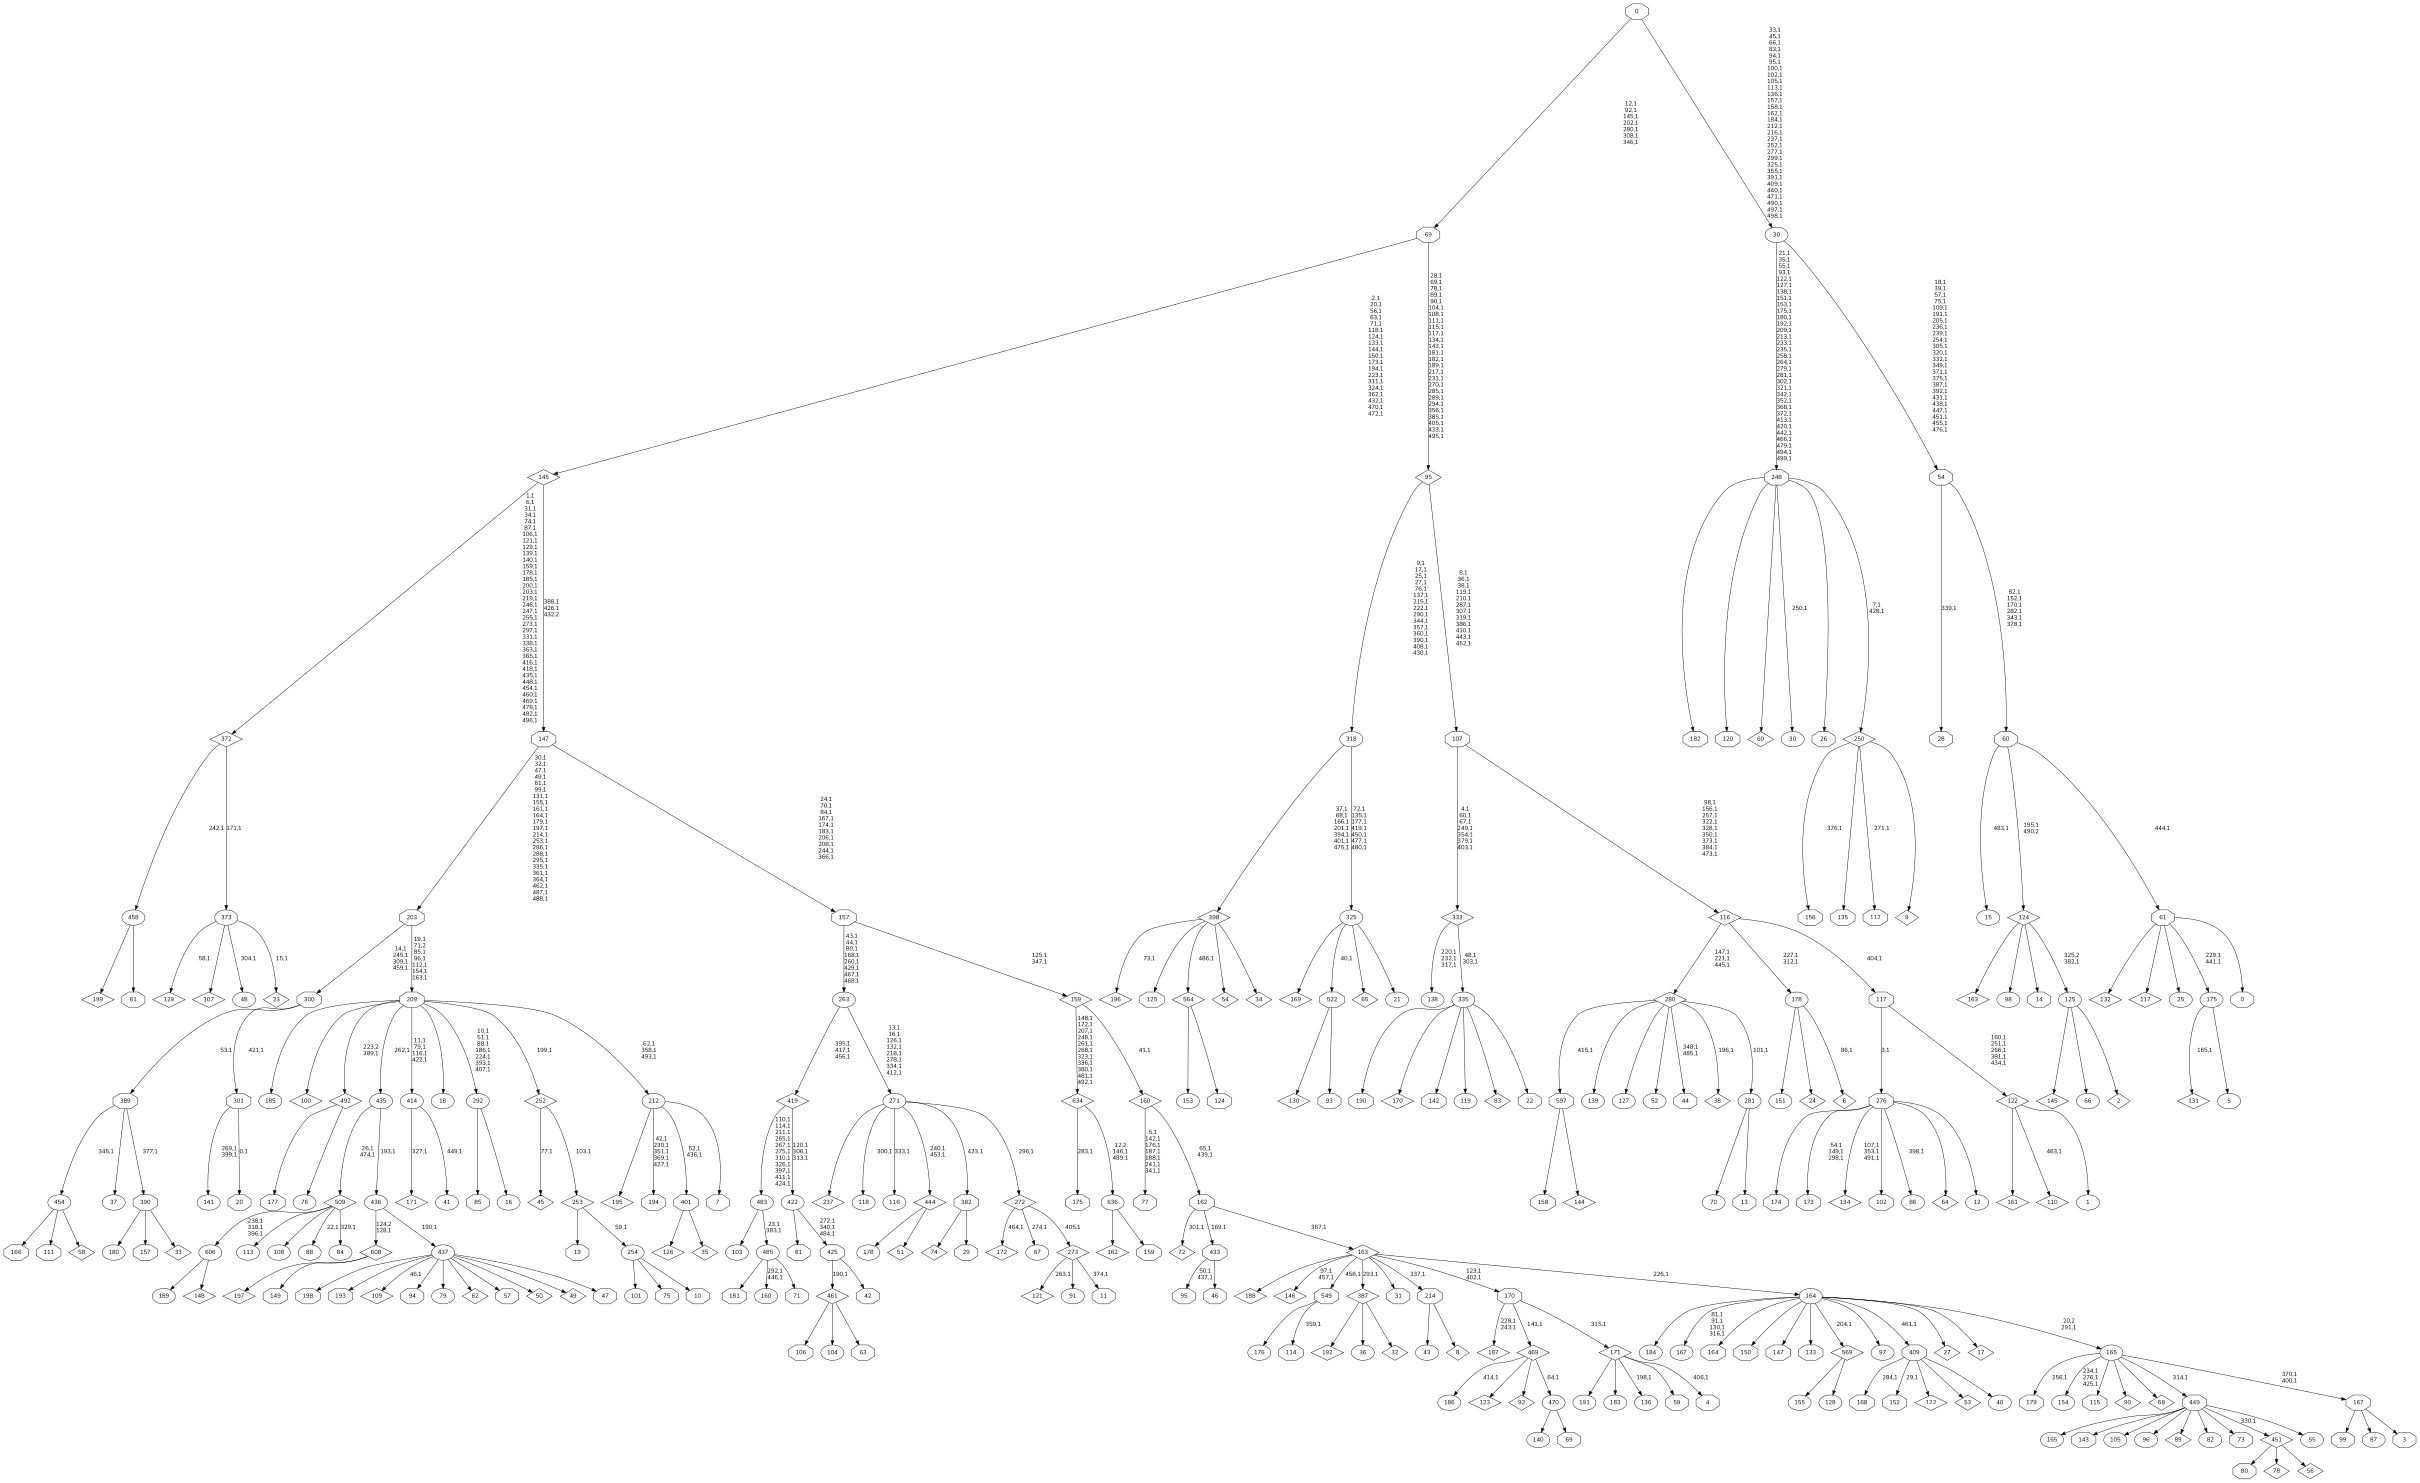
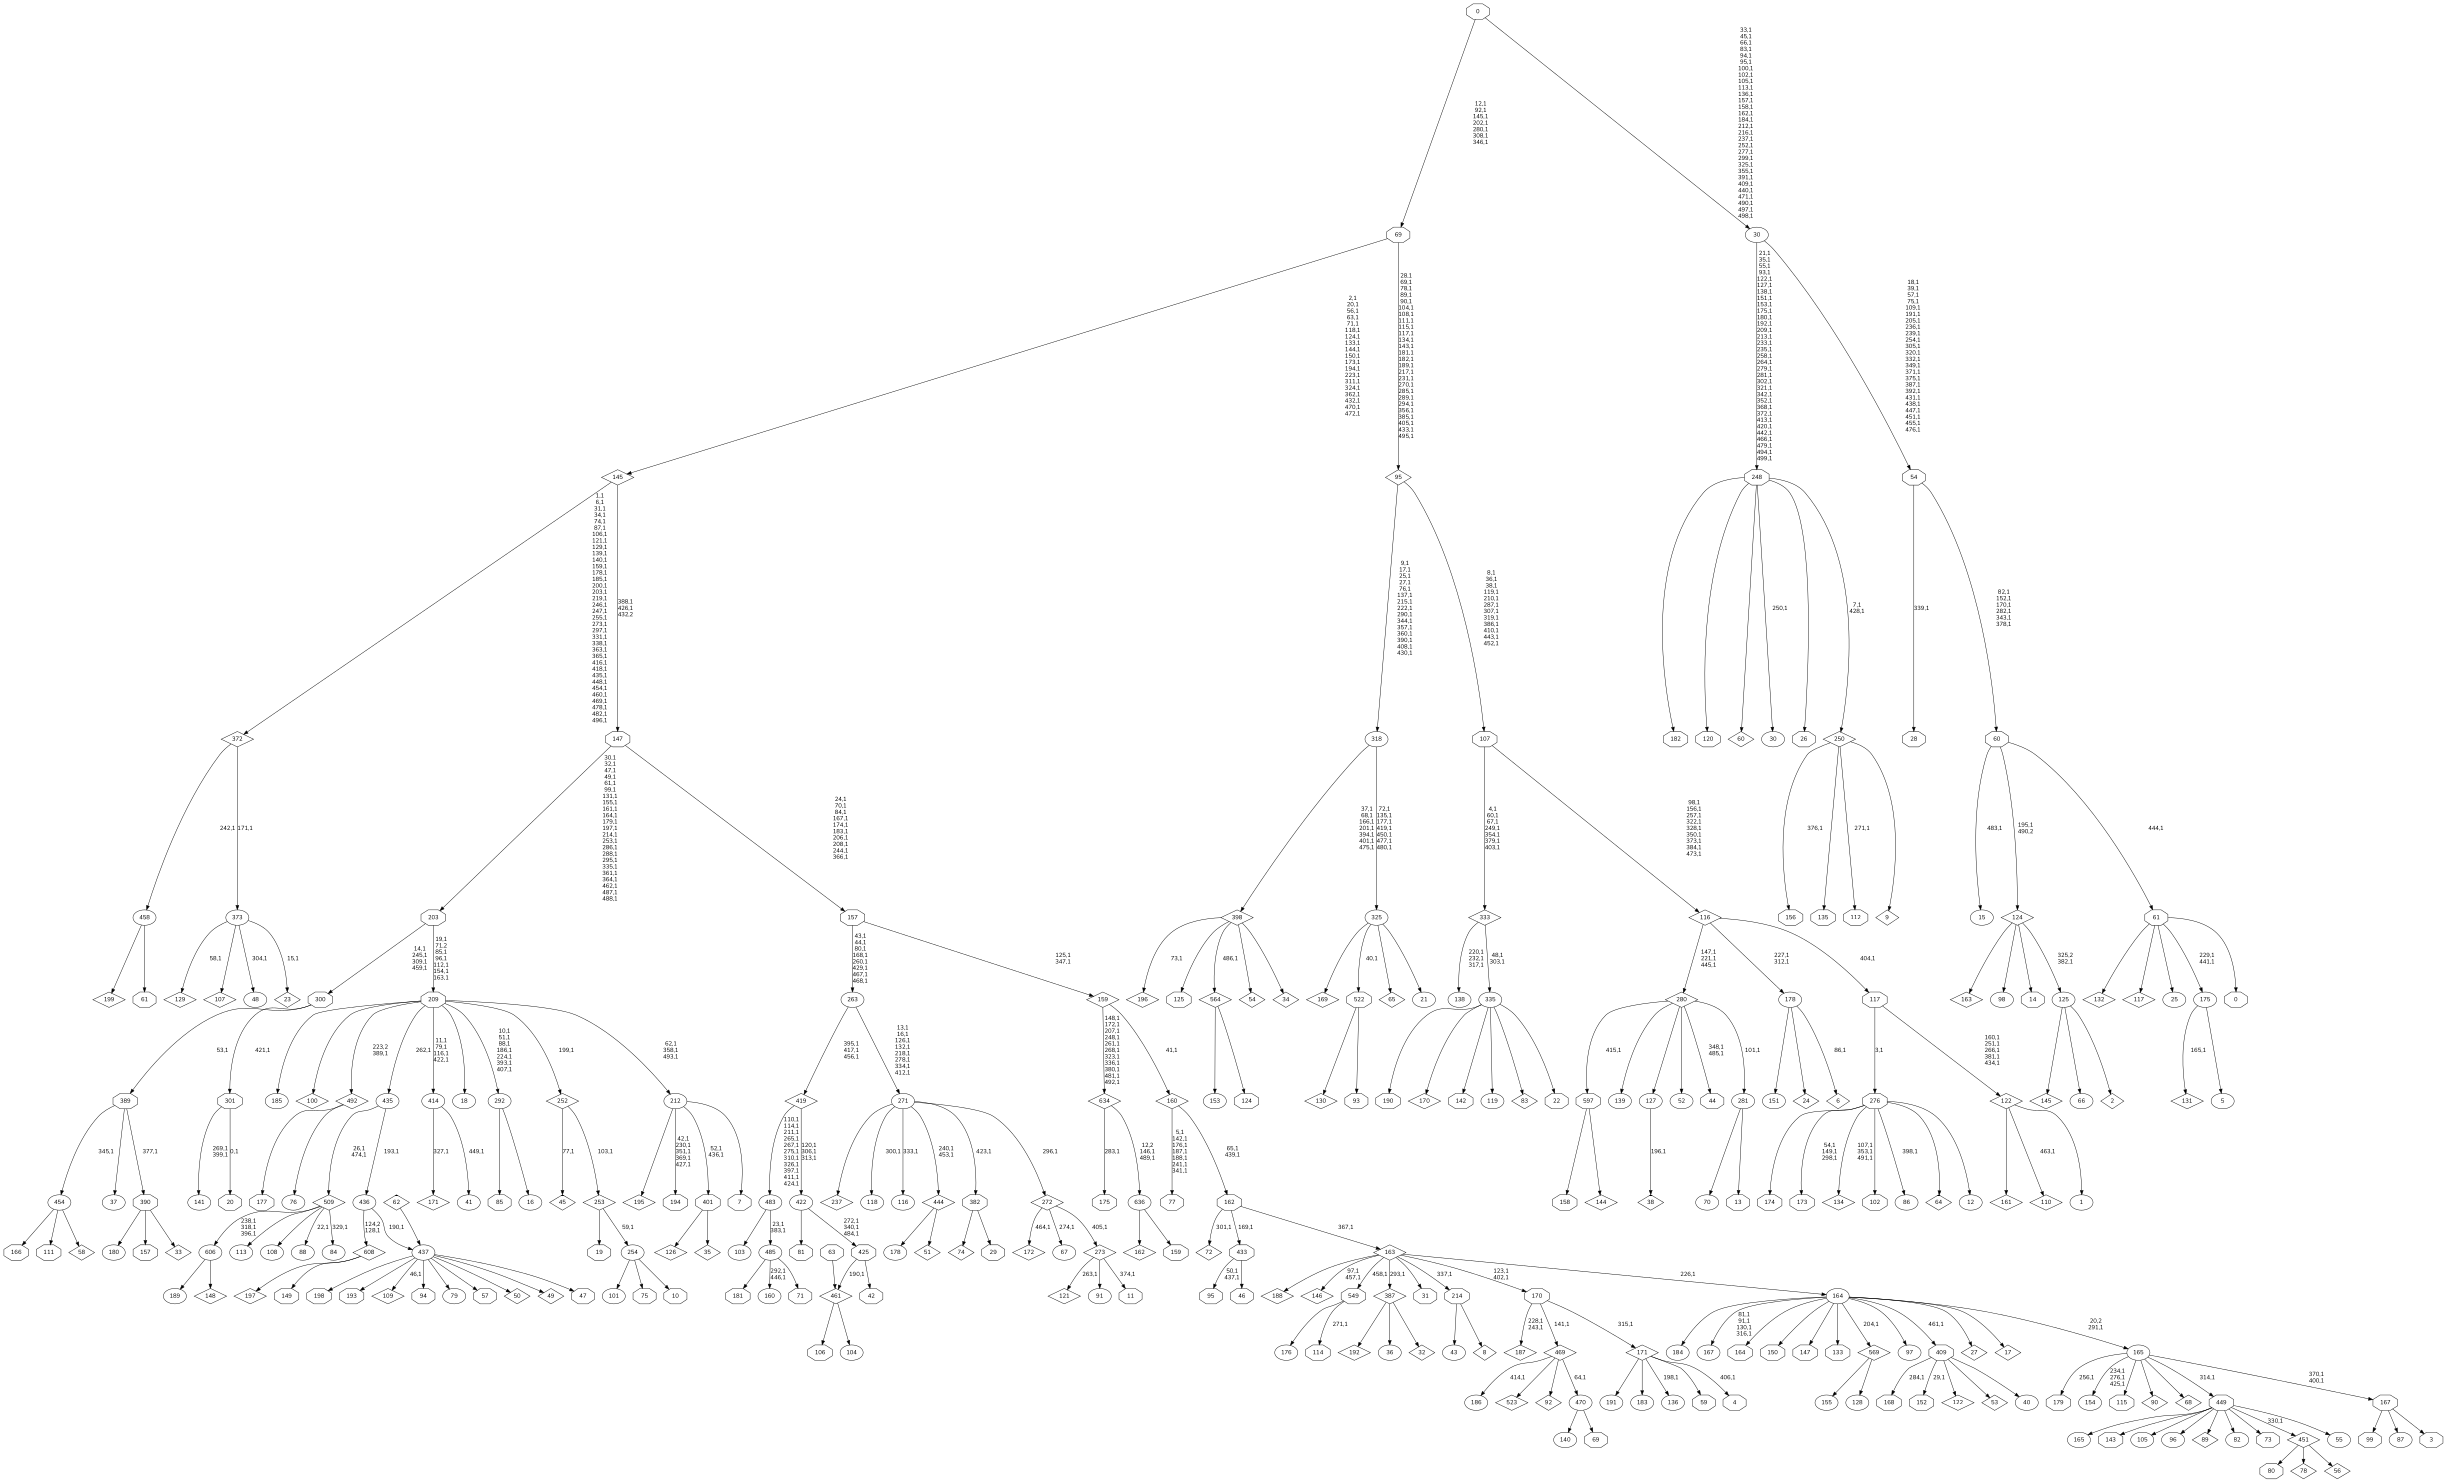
(1712, 1039) -> (1651, 1150)
(458, 1273) -> (410, 1224)
(846, 1322) -> (834, 1272)
(1313, 1324) -> (1340, 1324)
(1485, 1403) -> (1512, 1403)
